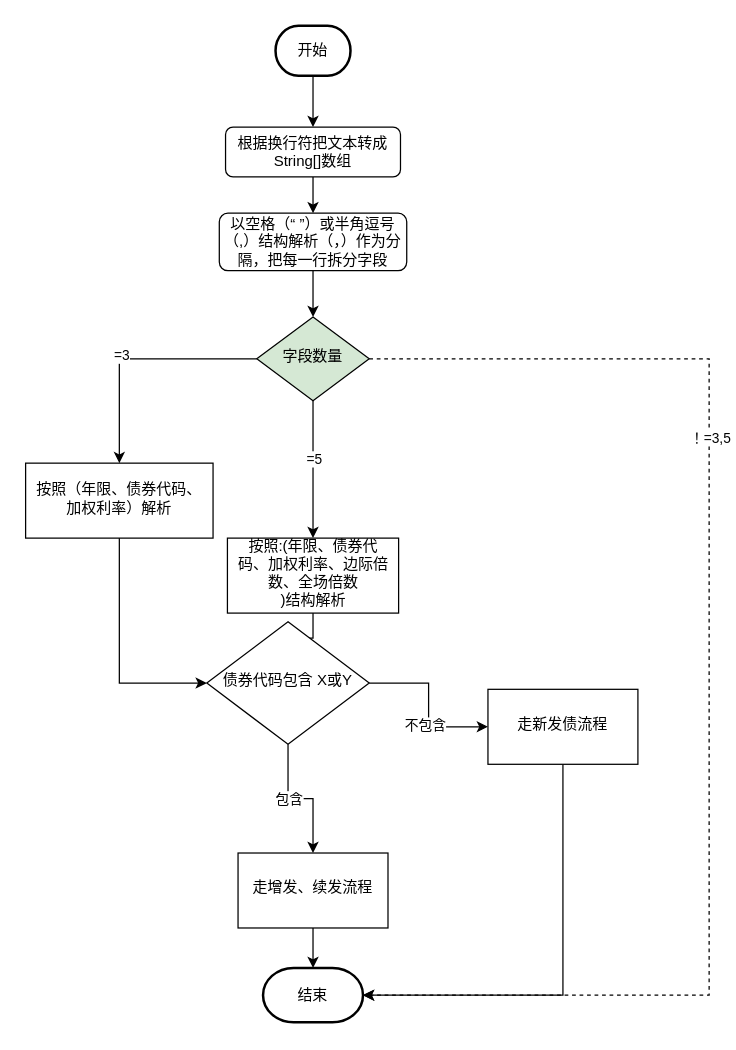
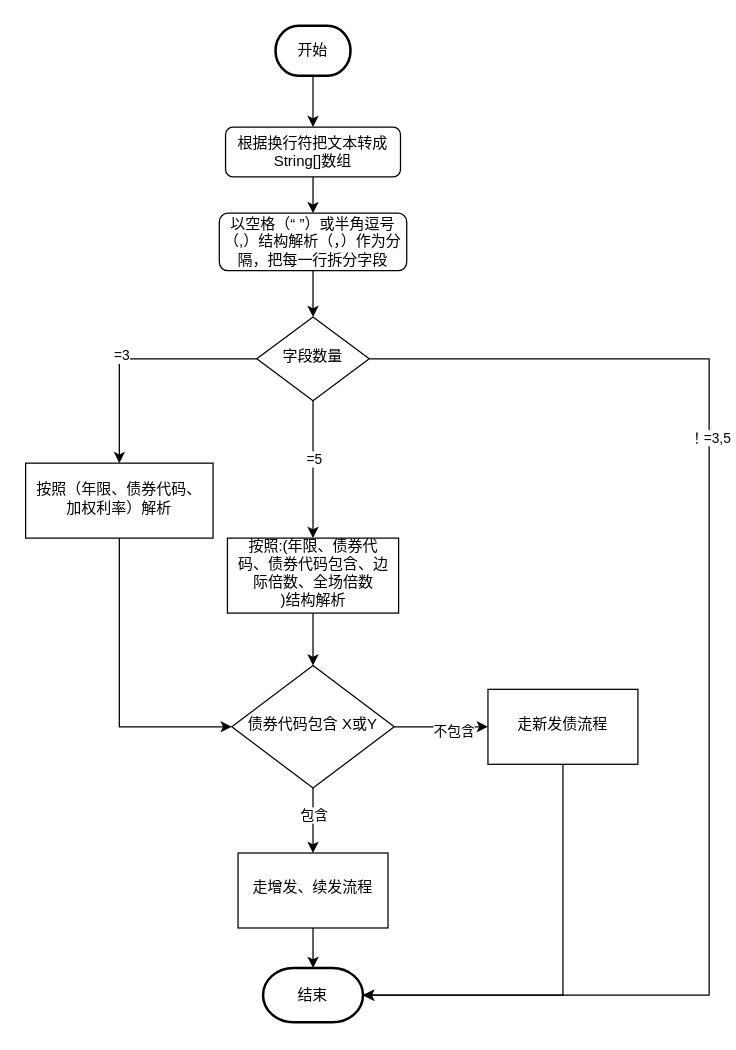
(313, 359) -> (313, 359)
(314, 573) -> (314, 573)
(288, 683) -> (313, 727)
(709, 793) -> (709, 793)
